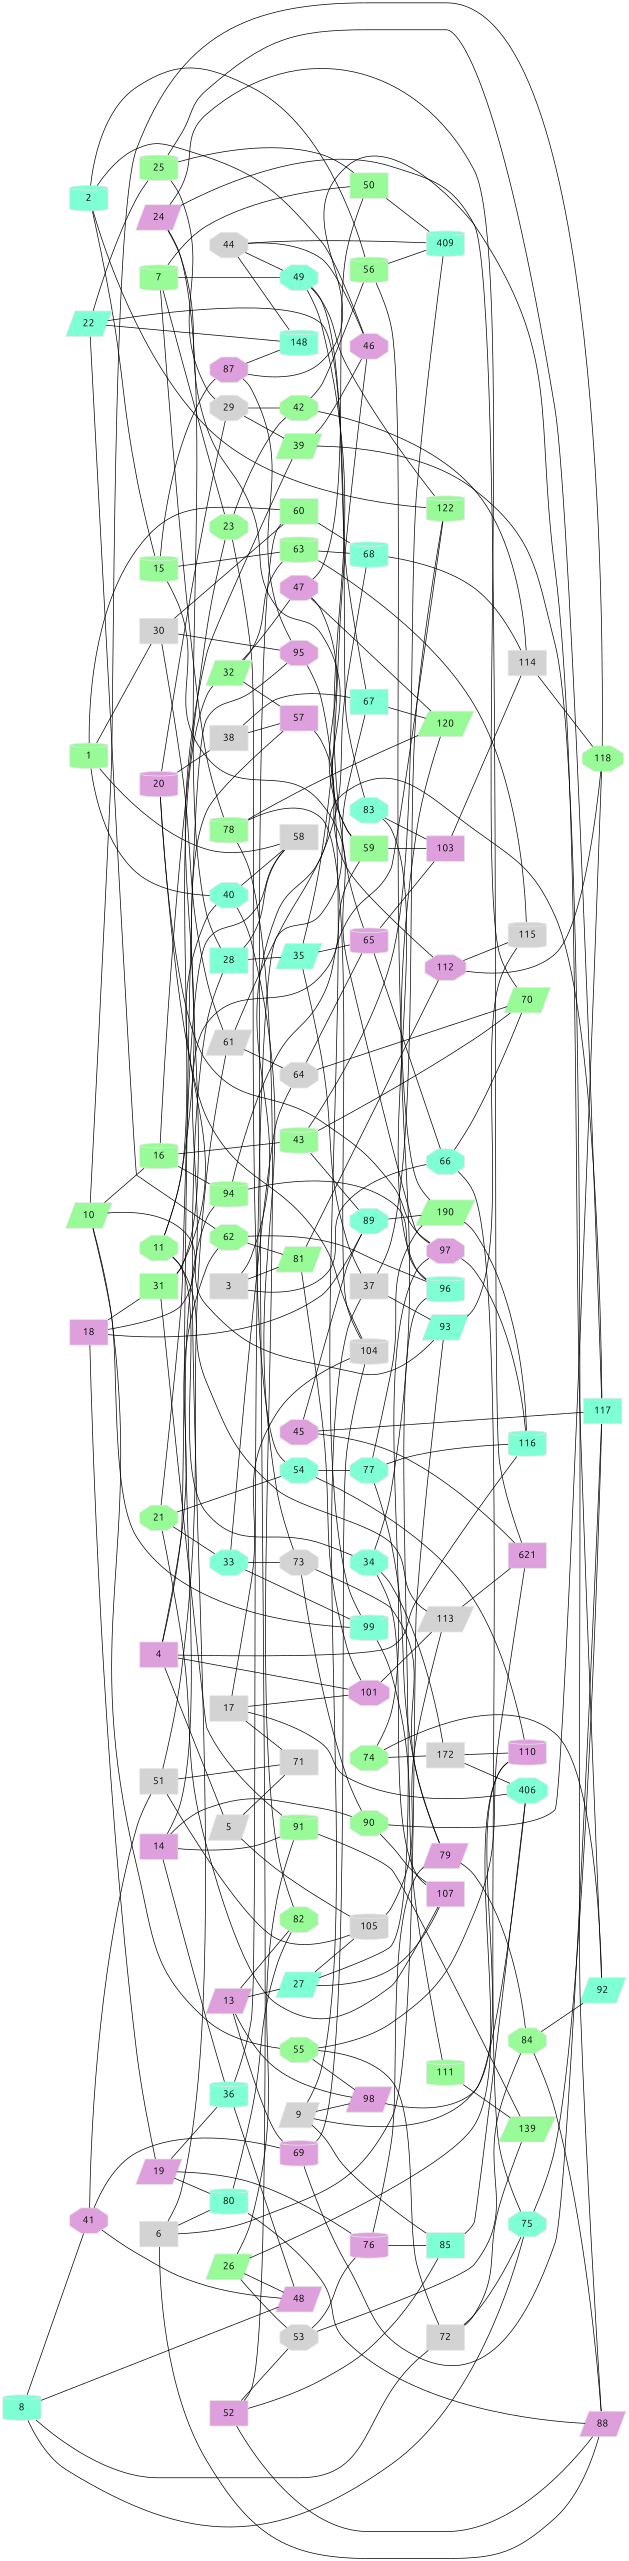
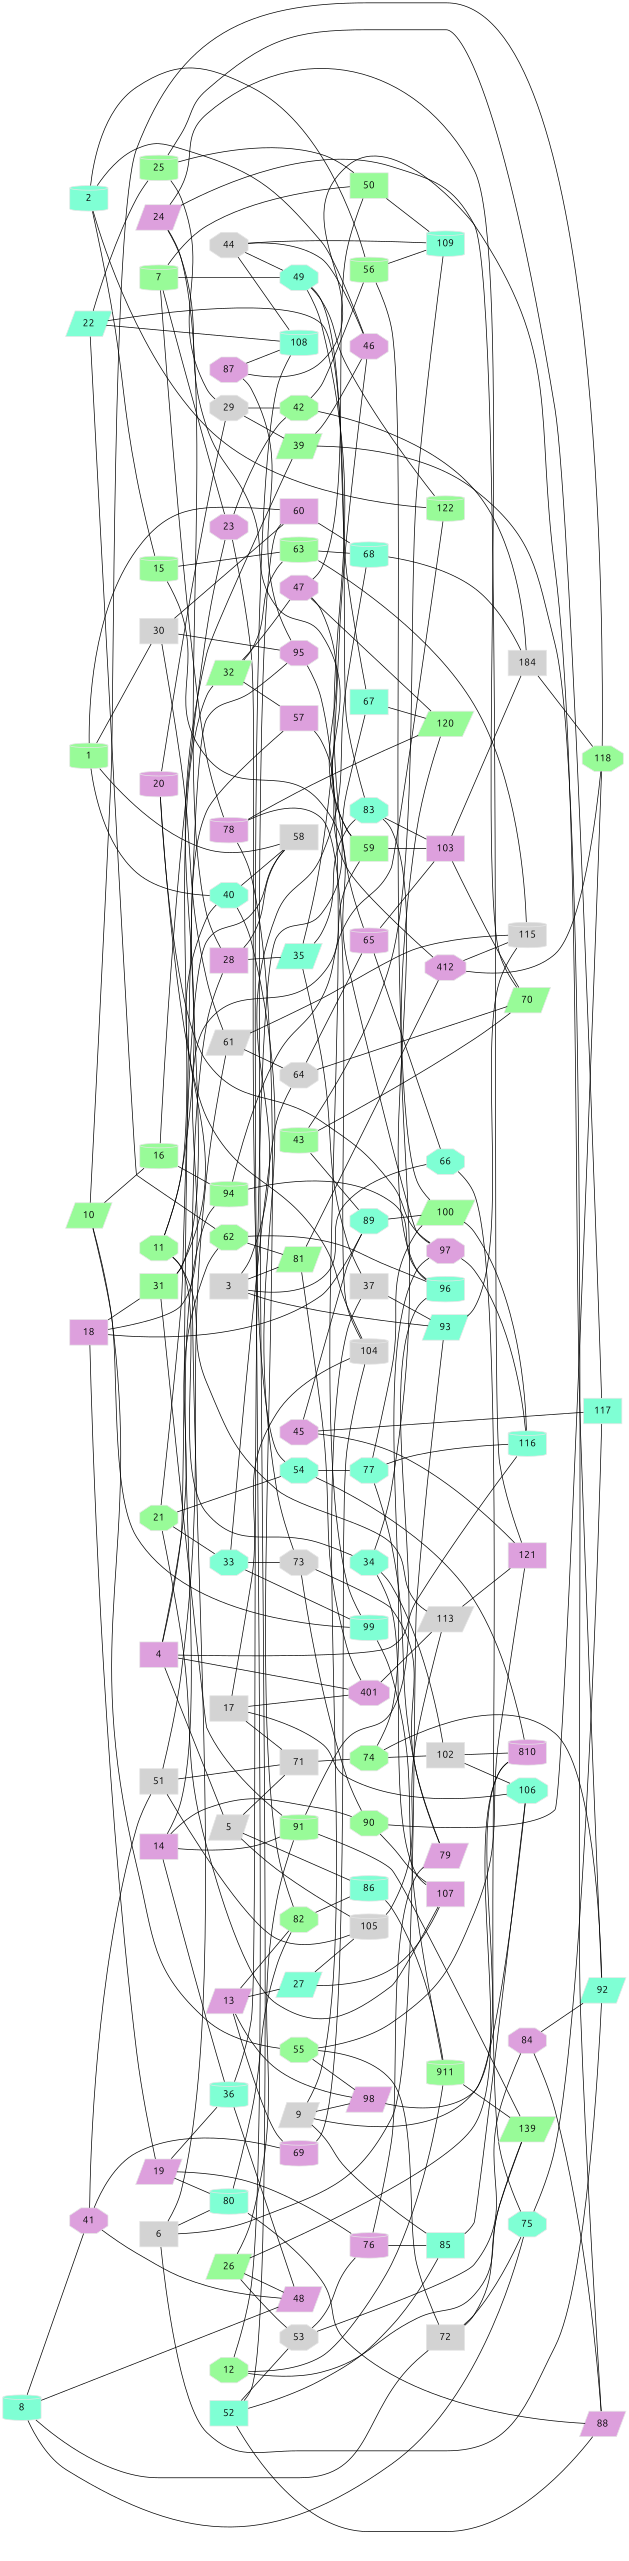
(445, 244) -> (445, 244)
(299, 343) -> (299, 343)
(179, 454) -> none
(299, 511) -> (299, 511)
(229, 527) -> (229, 527)
(527, 663) -> (527, 663)
(229, 738) -> none
(229, 830) -> (229, 830)
(545, 895) -> (374, 969)
(411, 917) -> none
(331, 949) -> (331, 907)
(229, 960) -> (229, 960)
(445, 968) -> (445, 968)
(487, 1093) -> (484, 925)
(232, 1148) -> none
(445, 1213) -> (445, 1213)
(242, 1338) -> (342, 1315)
(405, 1550) -> (408, 1559)
(527, 1556) -> (527, 1556)
(369, 1693) -> (369, 1693)
(527, 1752) -> (527, 1752)
(445, 1755) -> (445, 1755)
none -> (327, 1761)
(527, 1791) -> (527, 1791)
none -> (369, 1888)
(505, 1935) -> none
(527, 2041) -> (527, 2041)
(445, 2073) -> (445, 2073)
(570, 2081) -> none
none -> (229, 2370)
(229, 2413) -> (229, 2413)
(304, 2550) -> (481, 2445)
